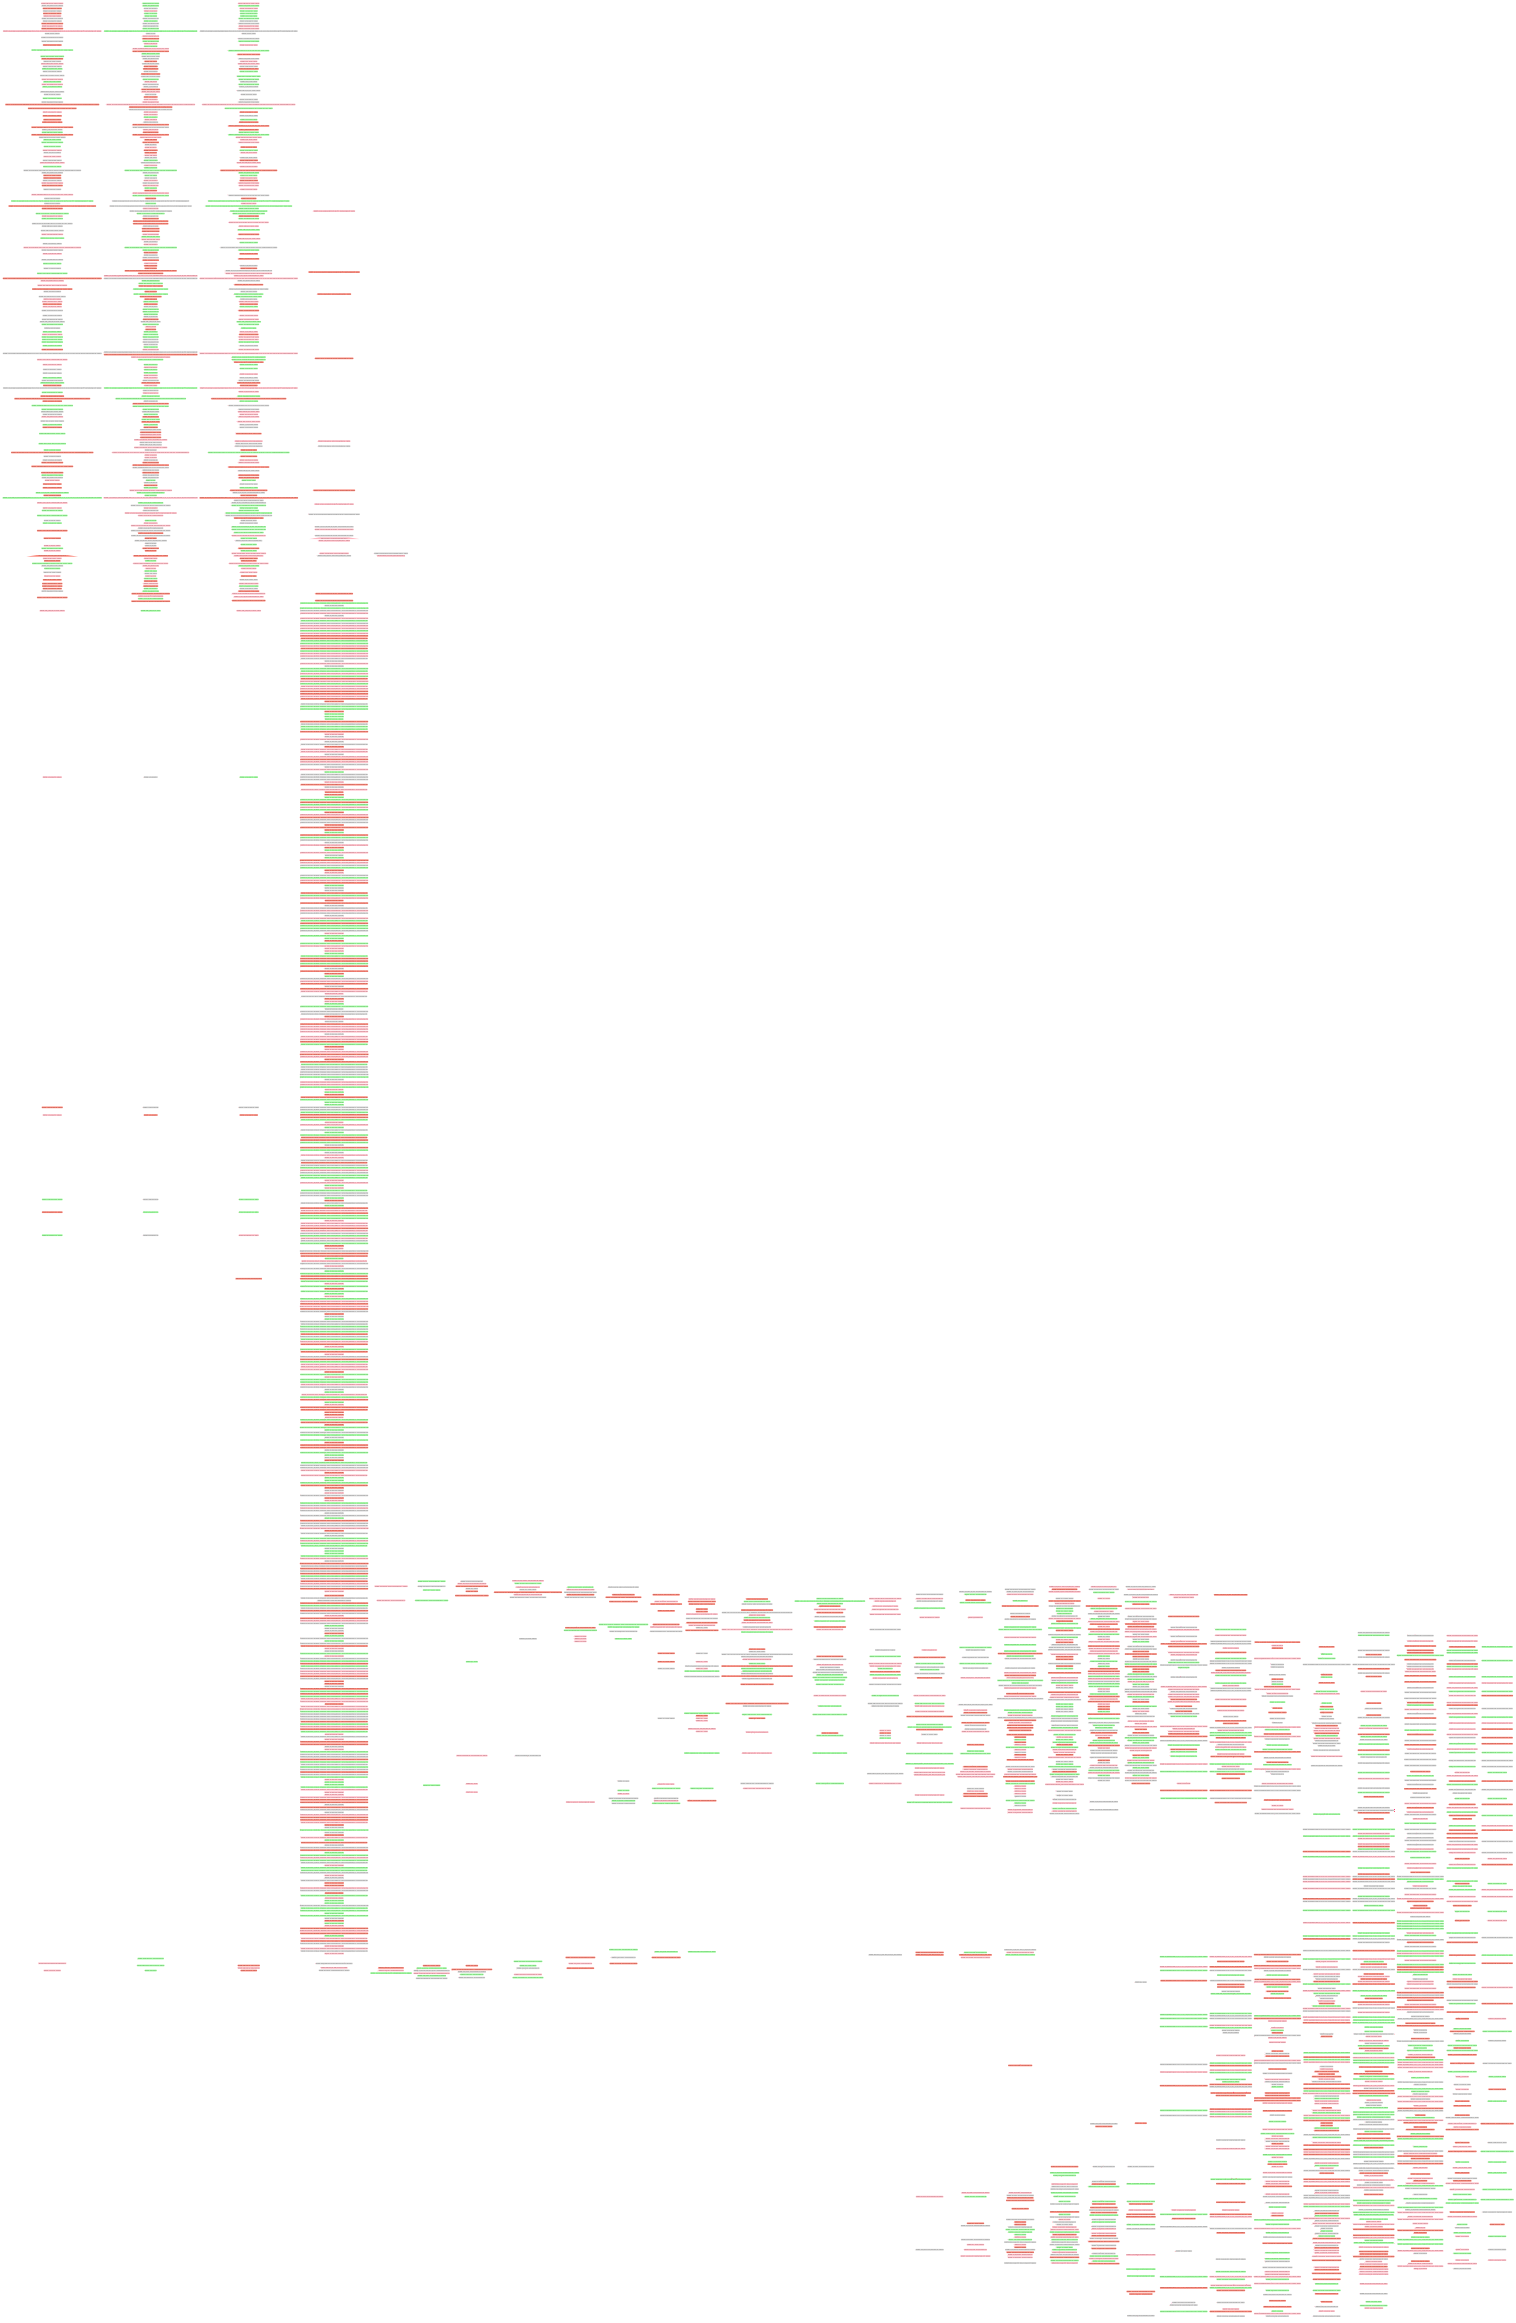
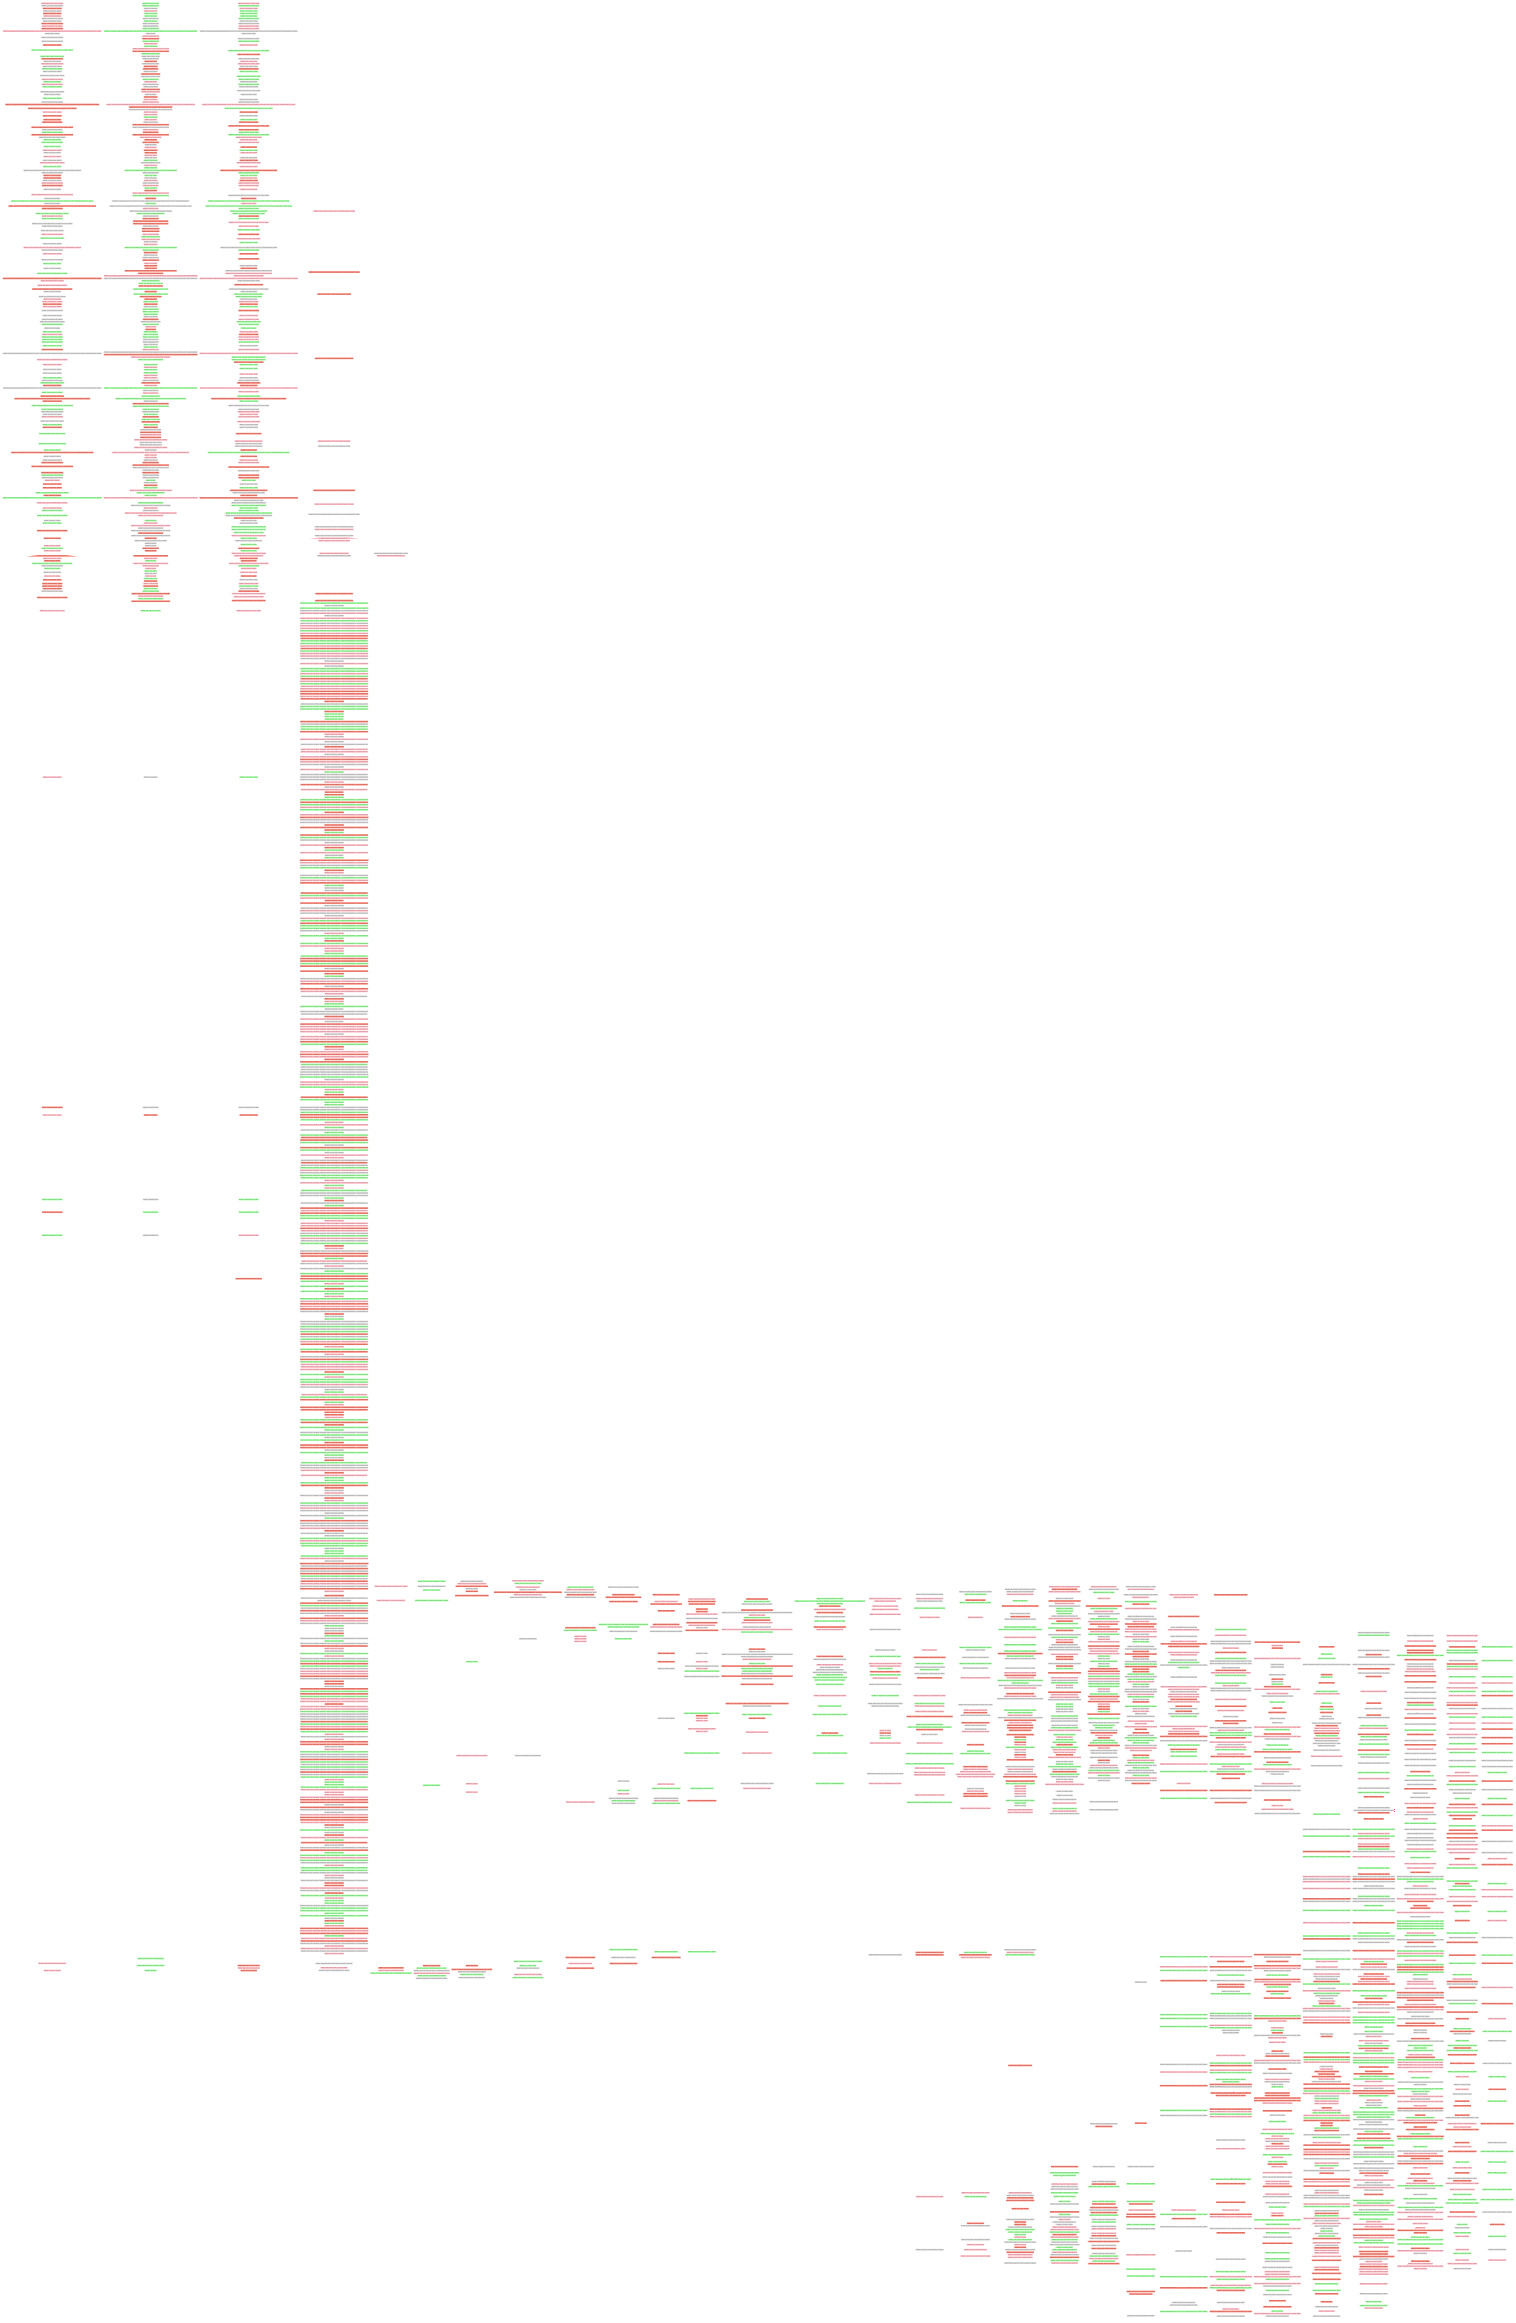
none -> (1277, 2286)
